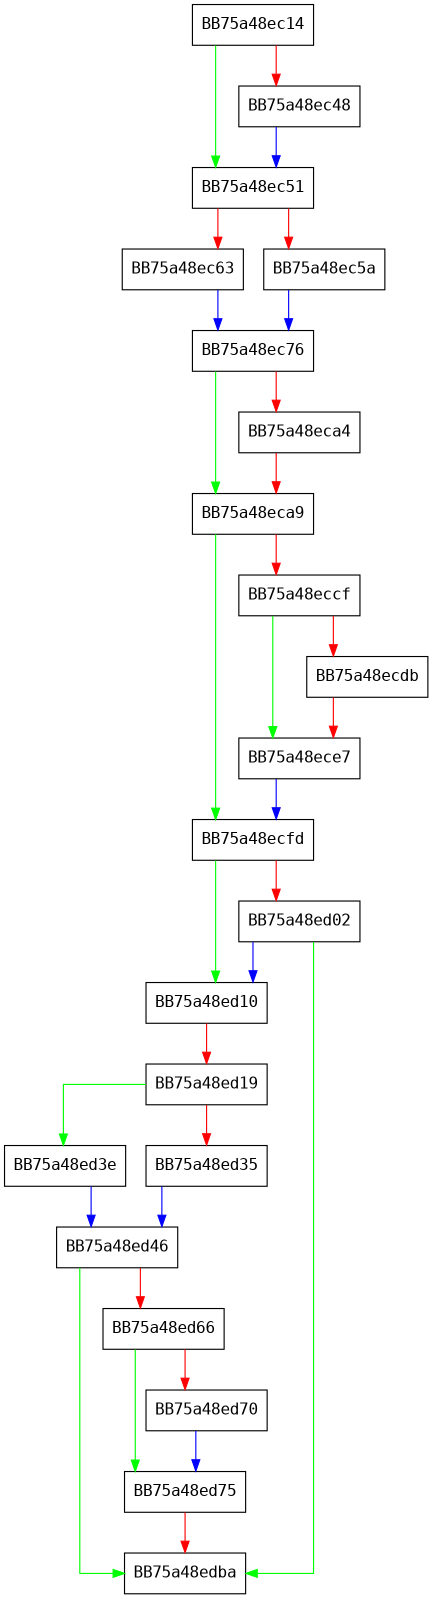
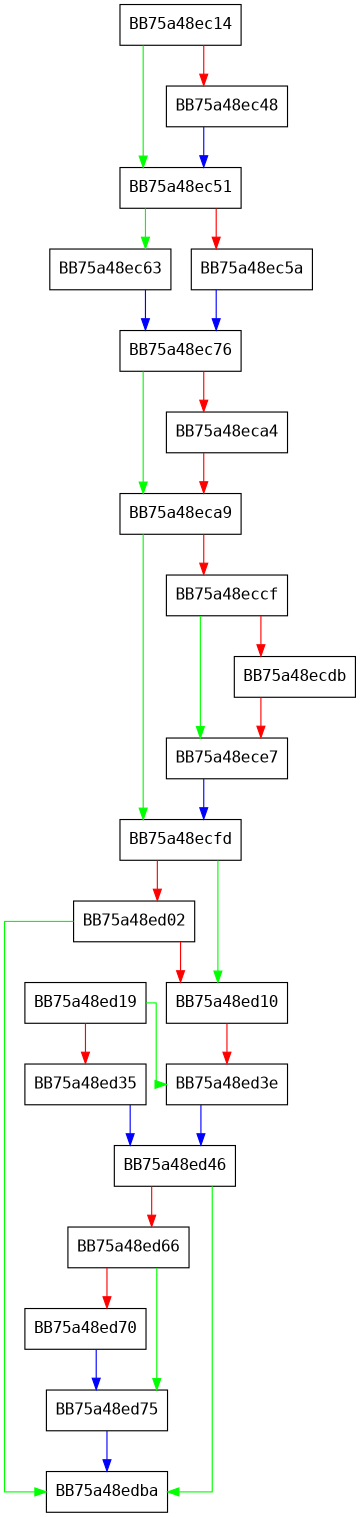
(218, 223) -> (145, 223)
(253, 956) -> (181, 956)
(207, 1038) -> (227, 1038)
(185, 1527) -> (107, 1445)
